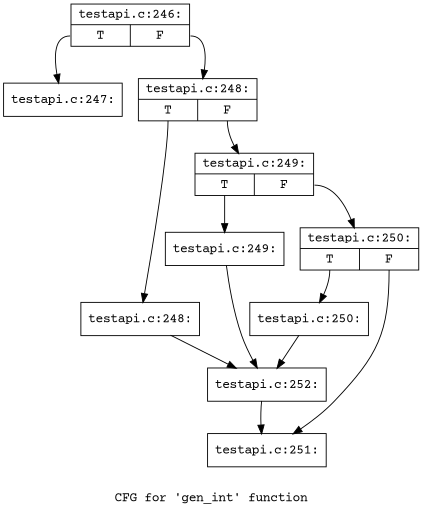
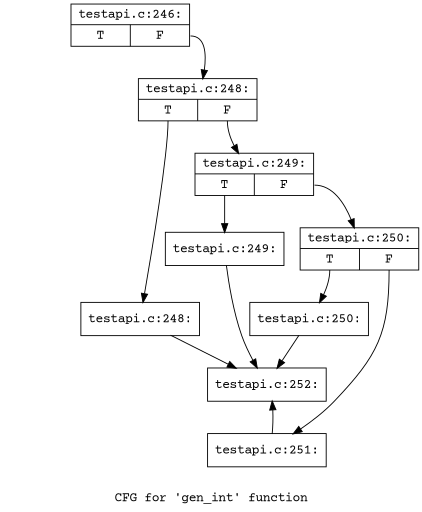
(63, 100) -> none
(261, 413) -> (273, 422)
